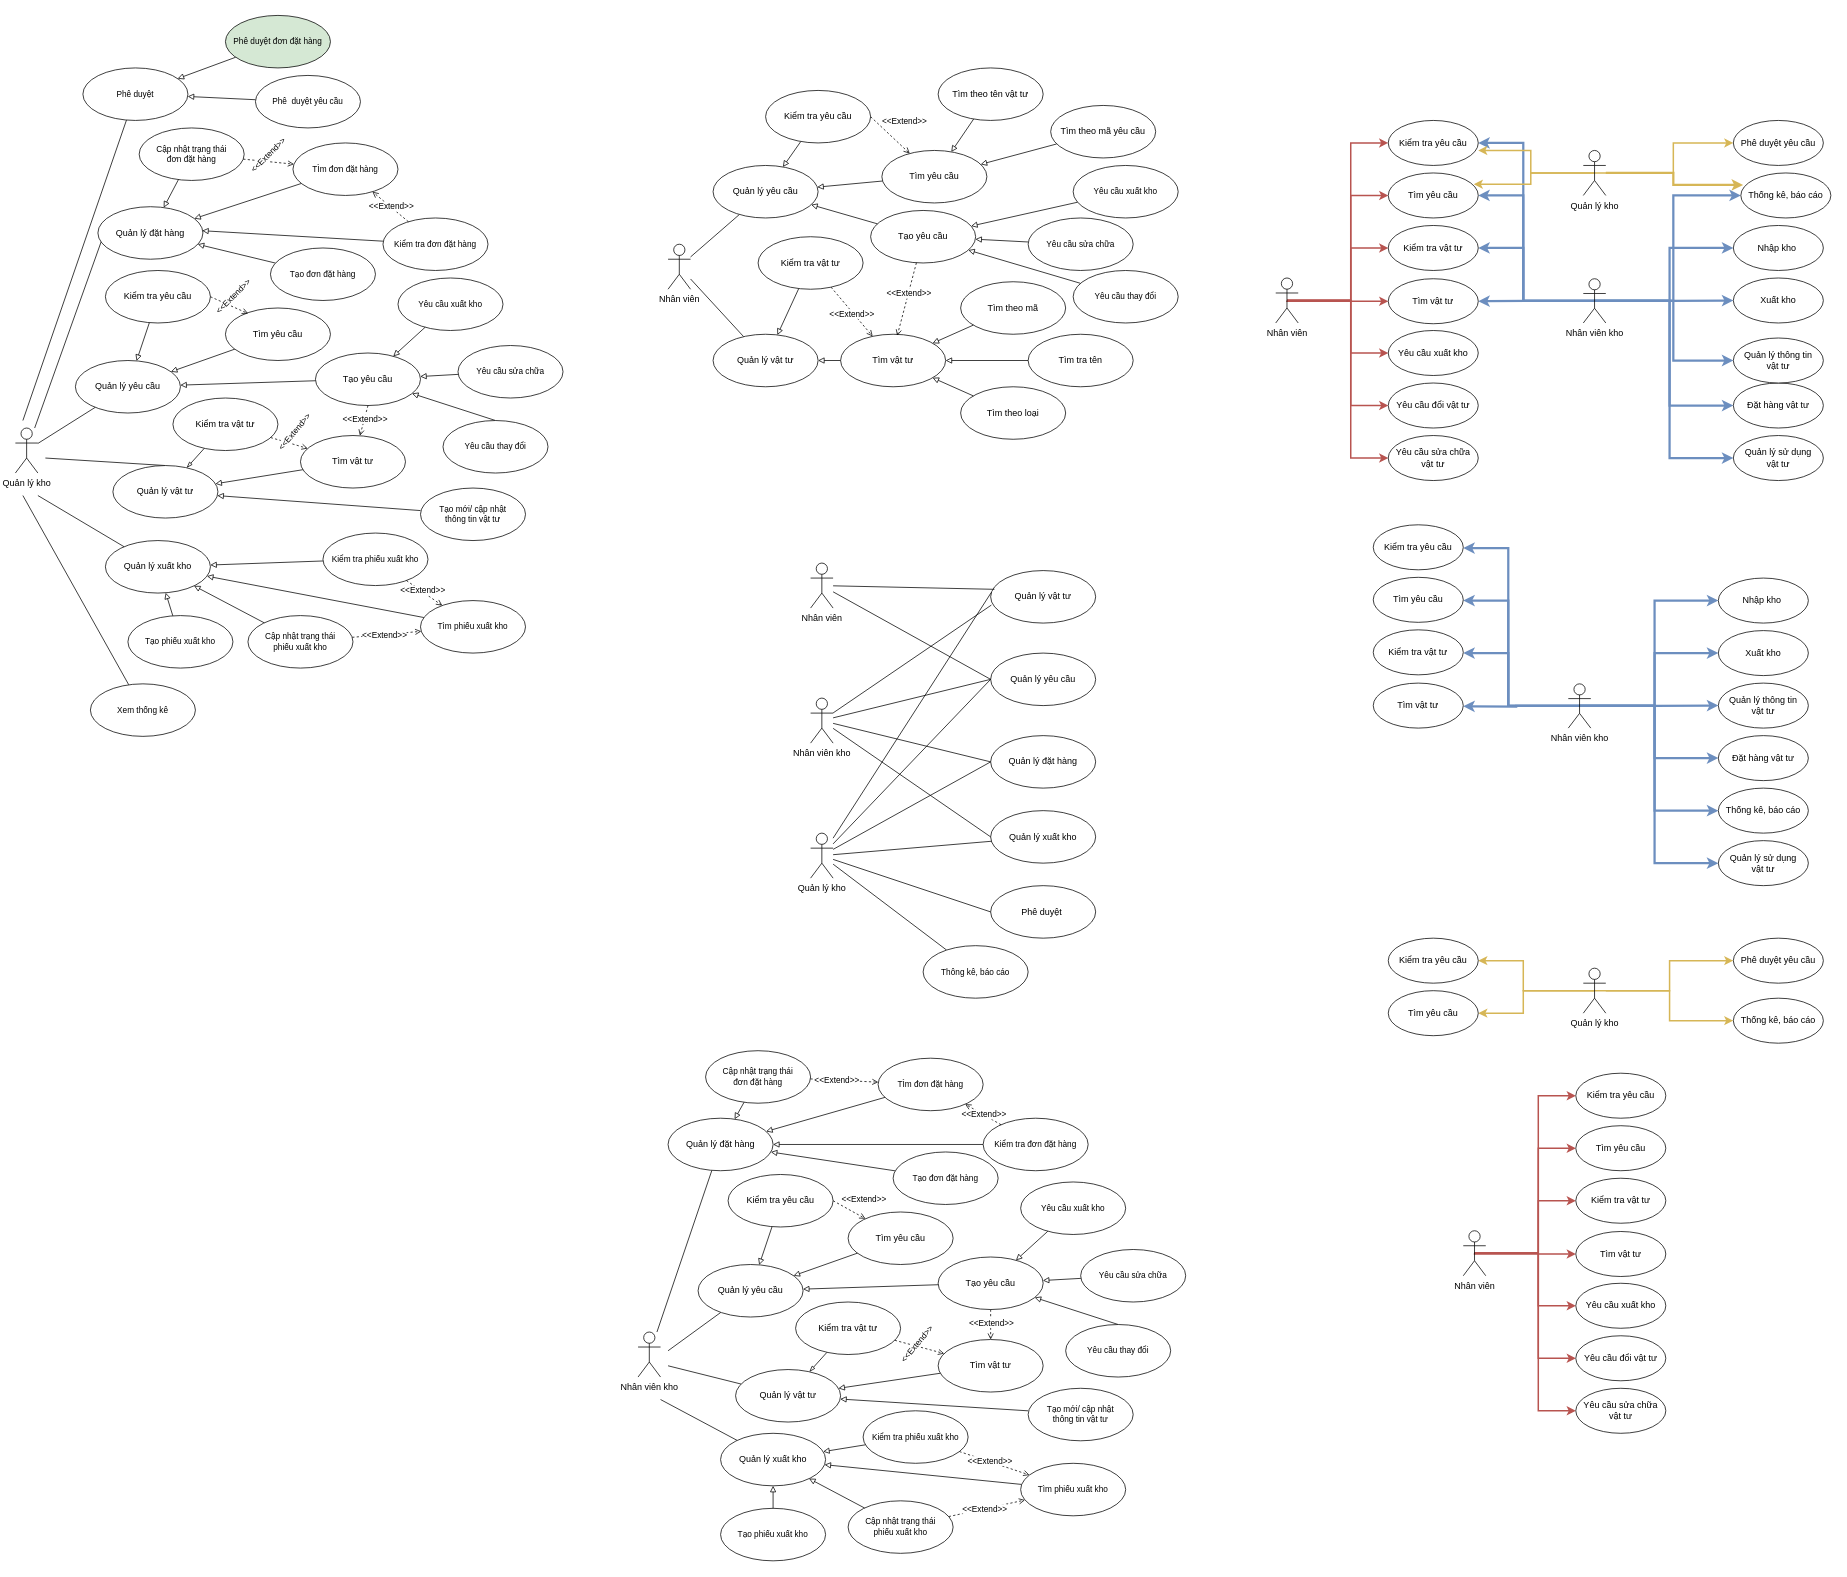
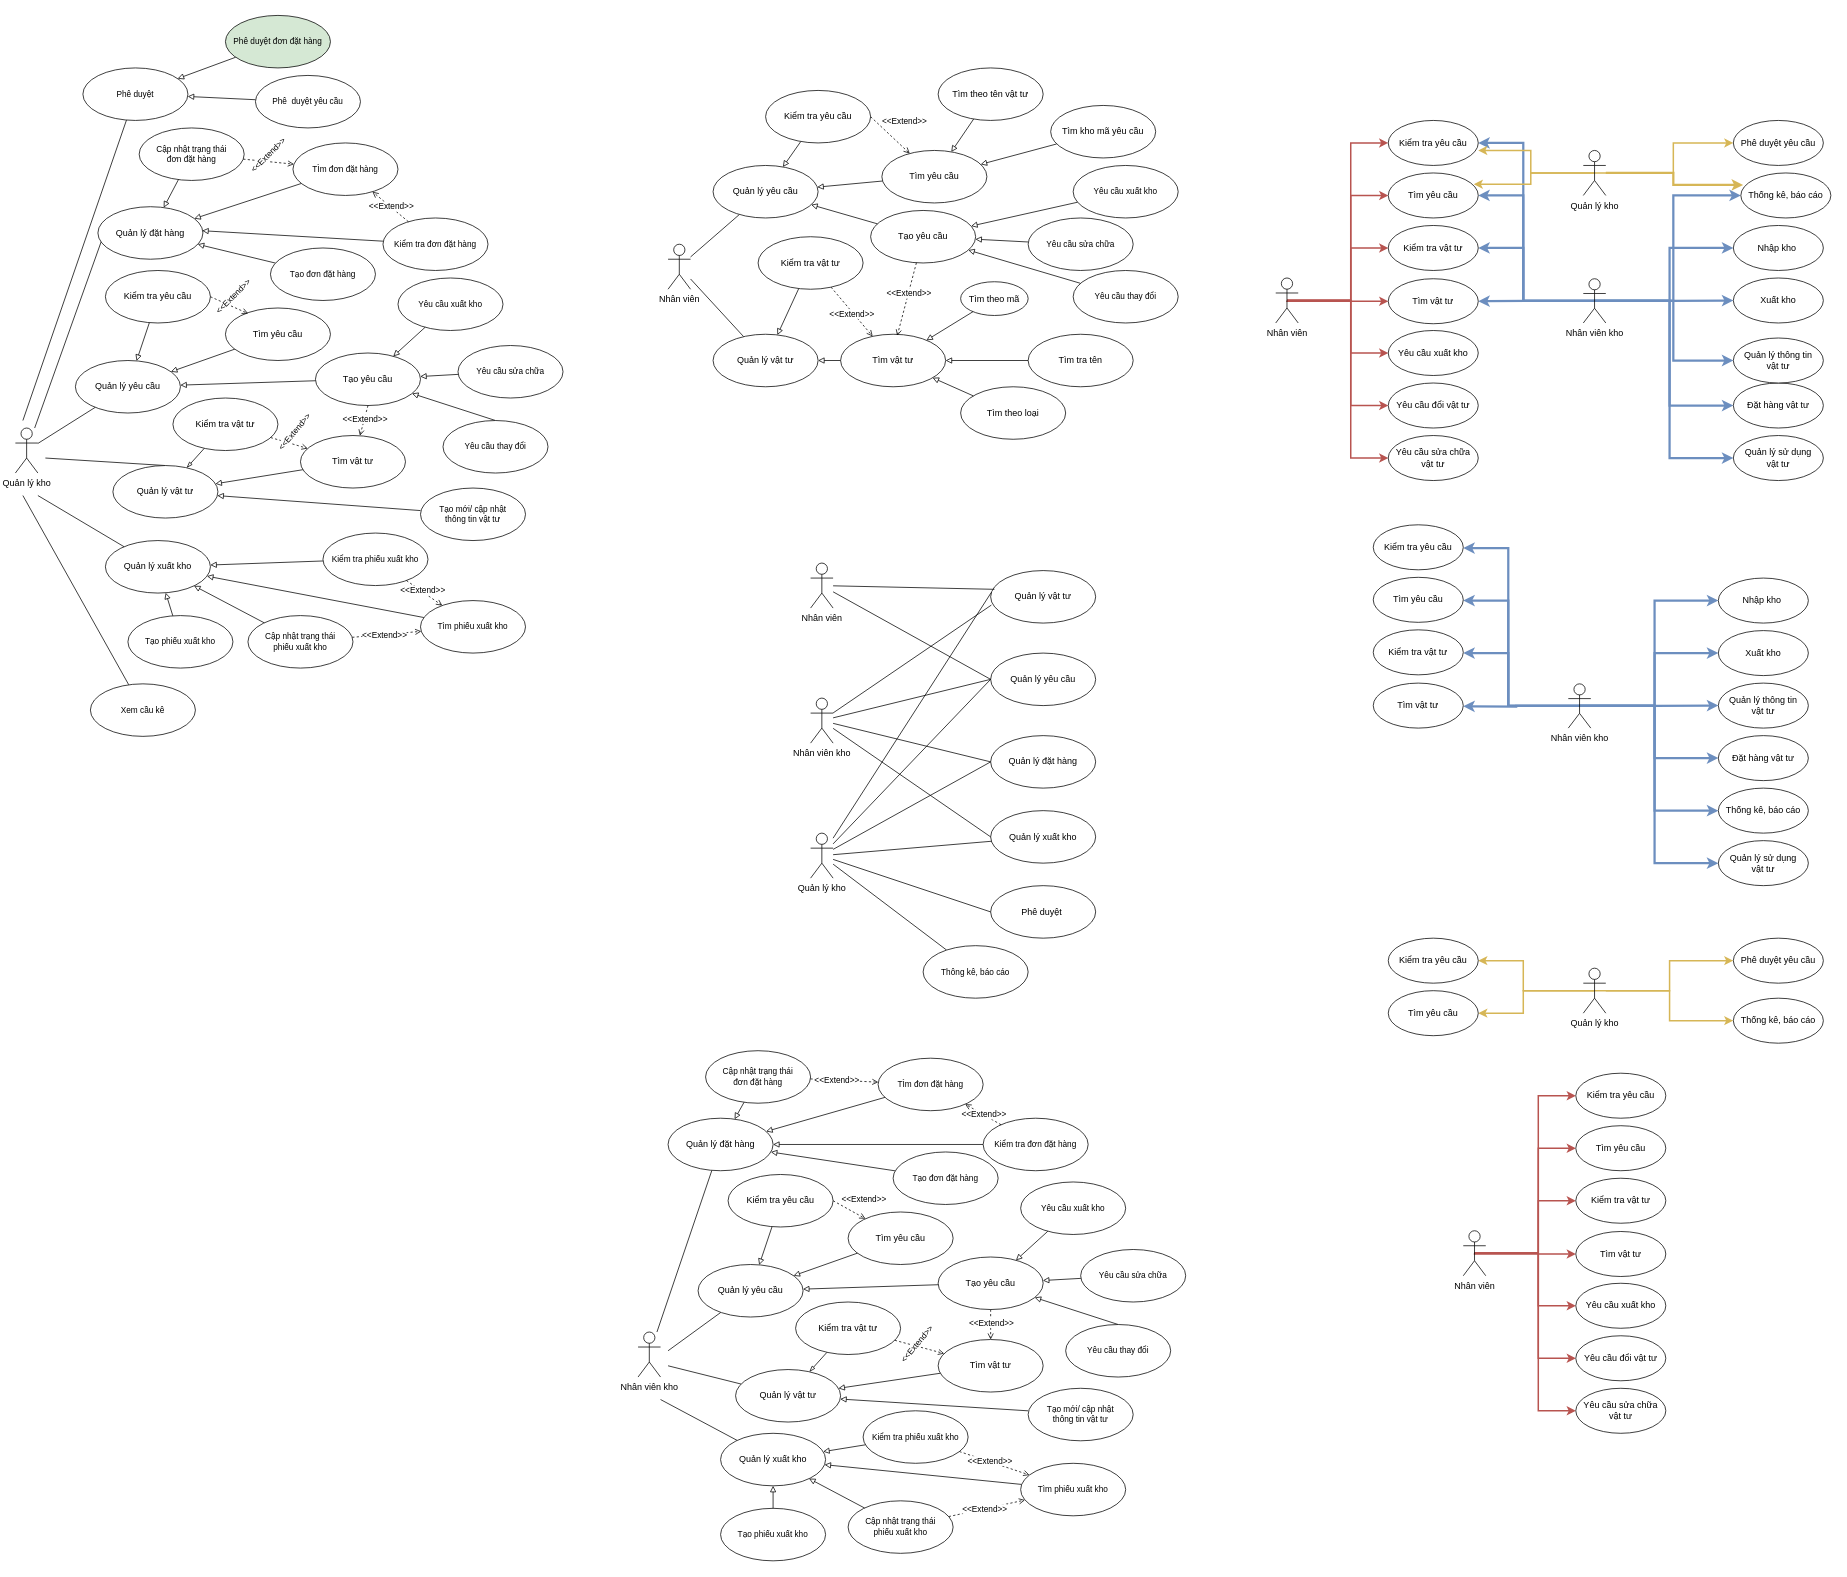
(1103, 132) -> (1103, 132)
(1013, 308) -> (994, 299)
(143, 710) -> (143, 710)
